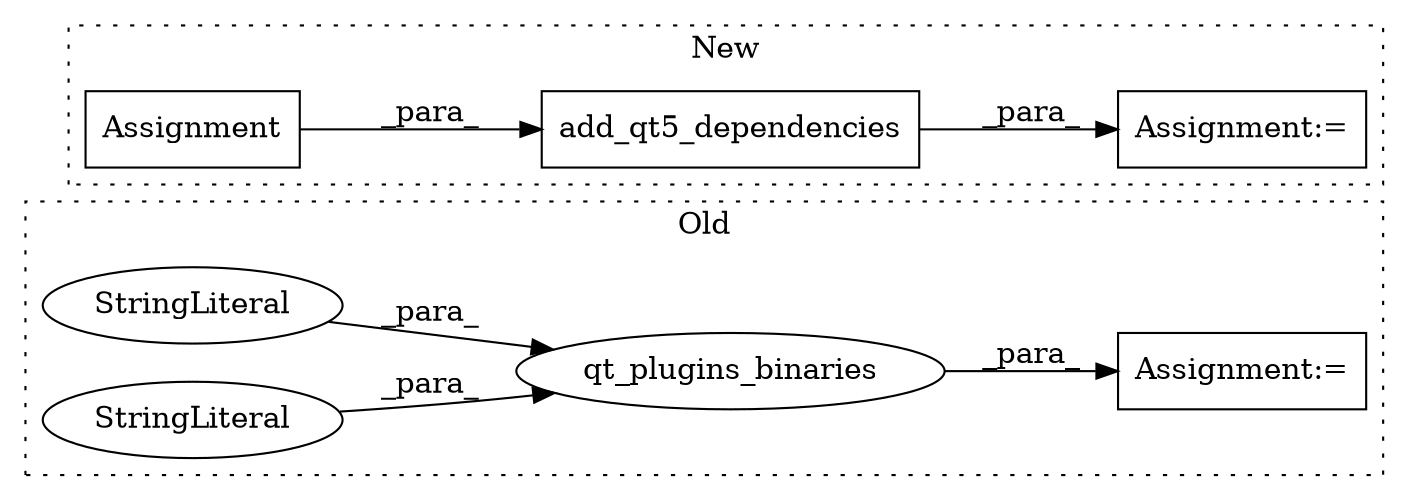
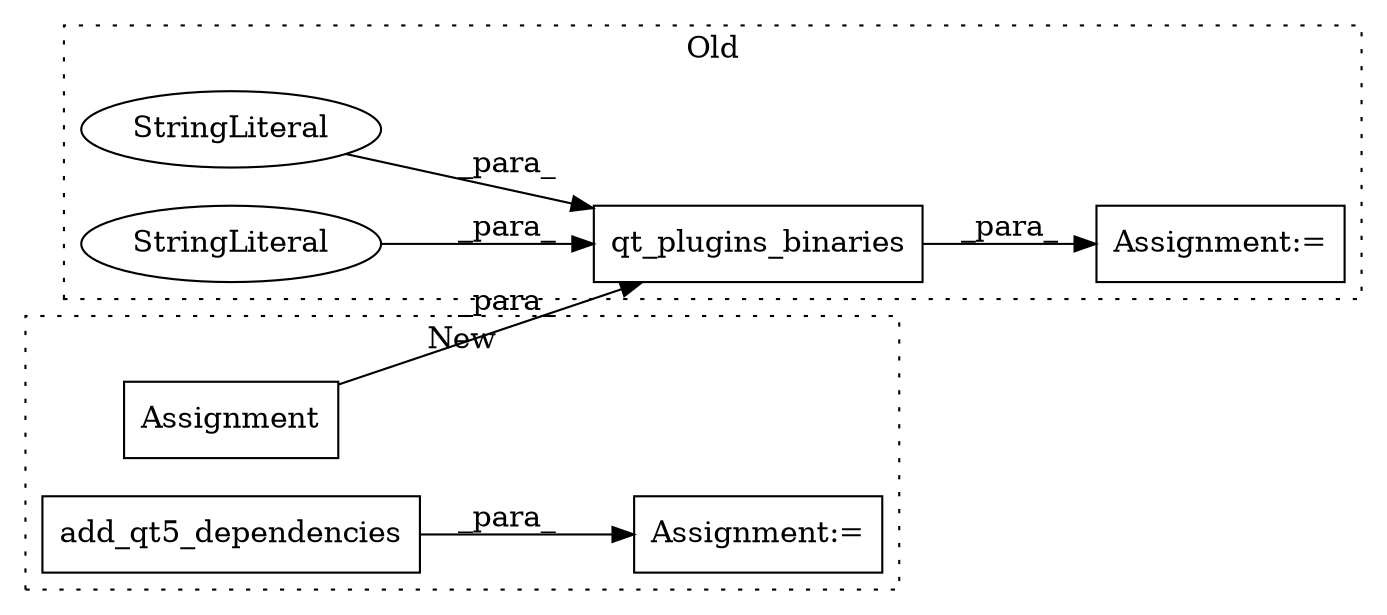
(410, 129) -> (480, 337)
(730, 371) -> (758, 244)
